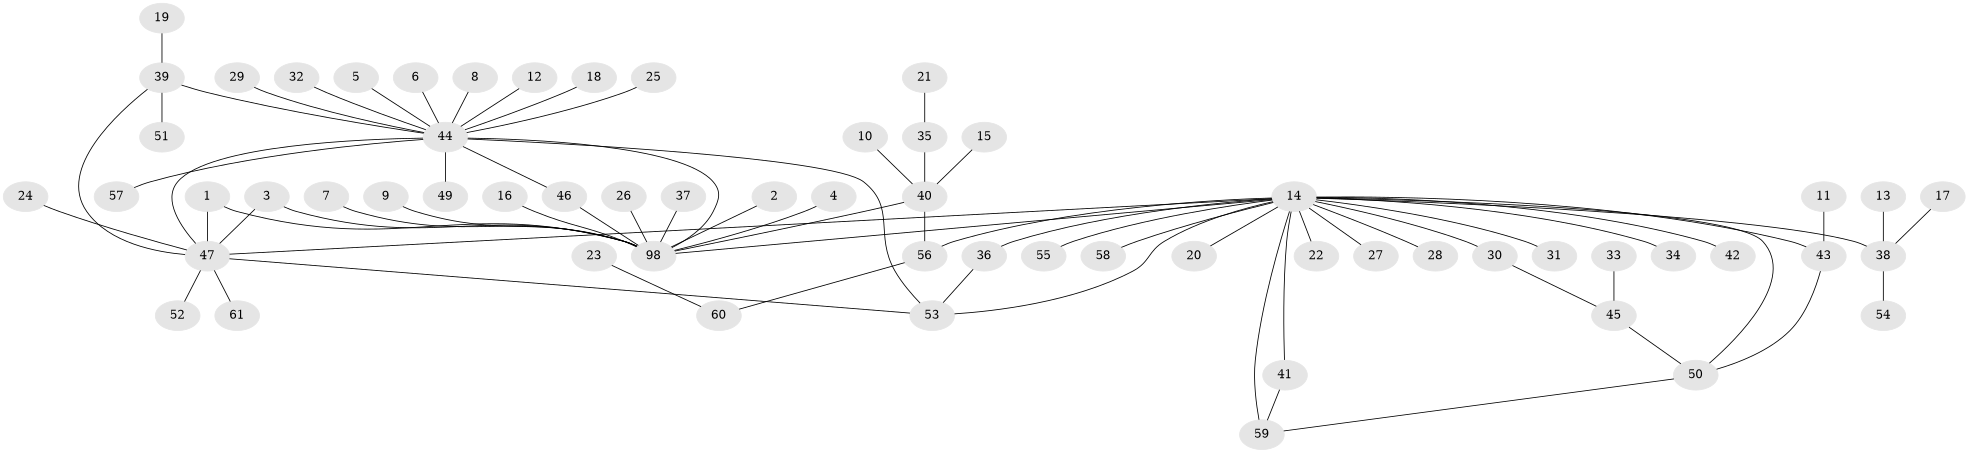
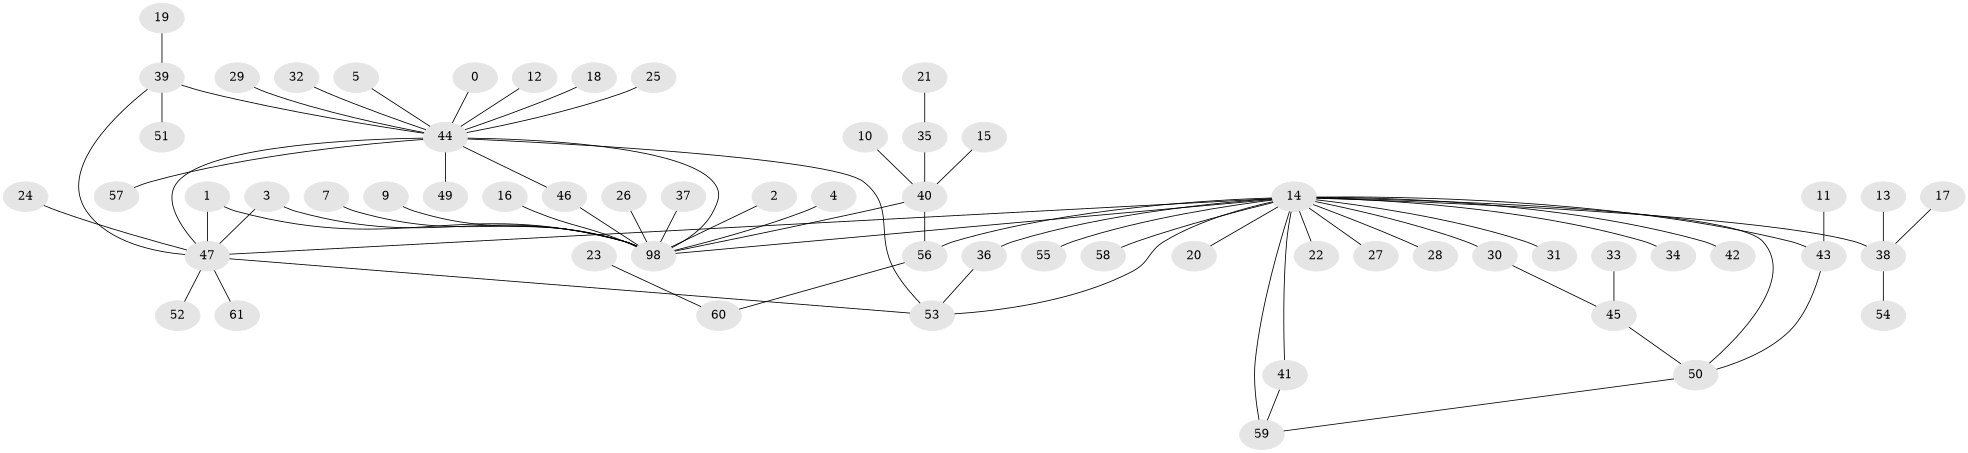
(416, 78) -> none
(475, 78) -> (475, 78)
